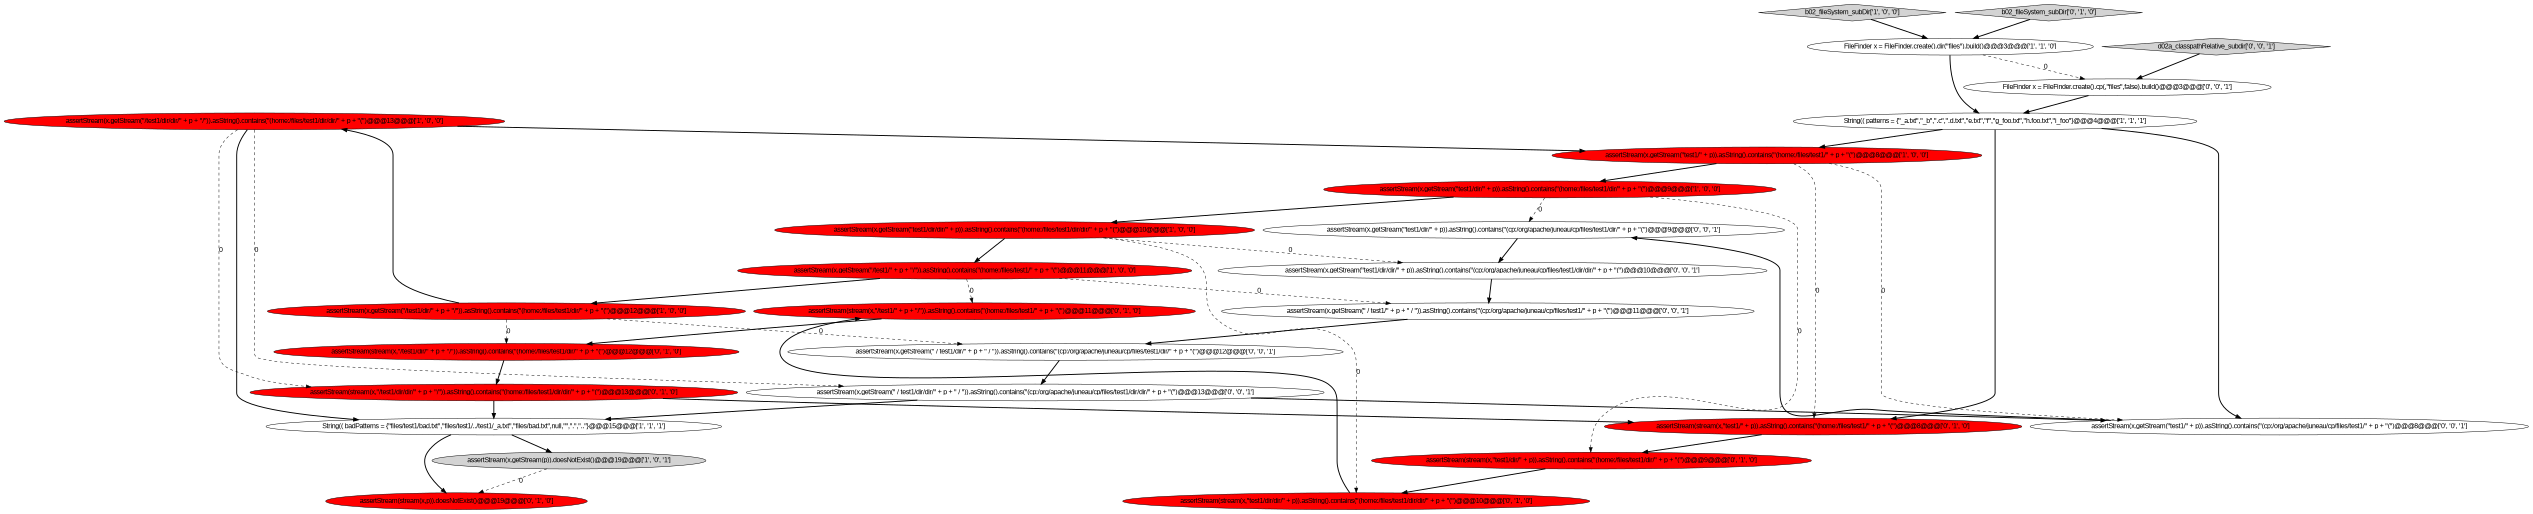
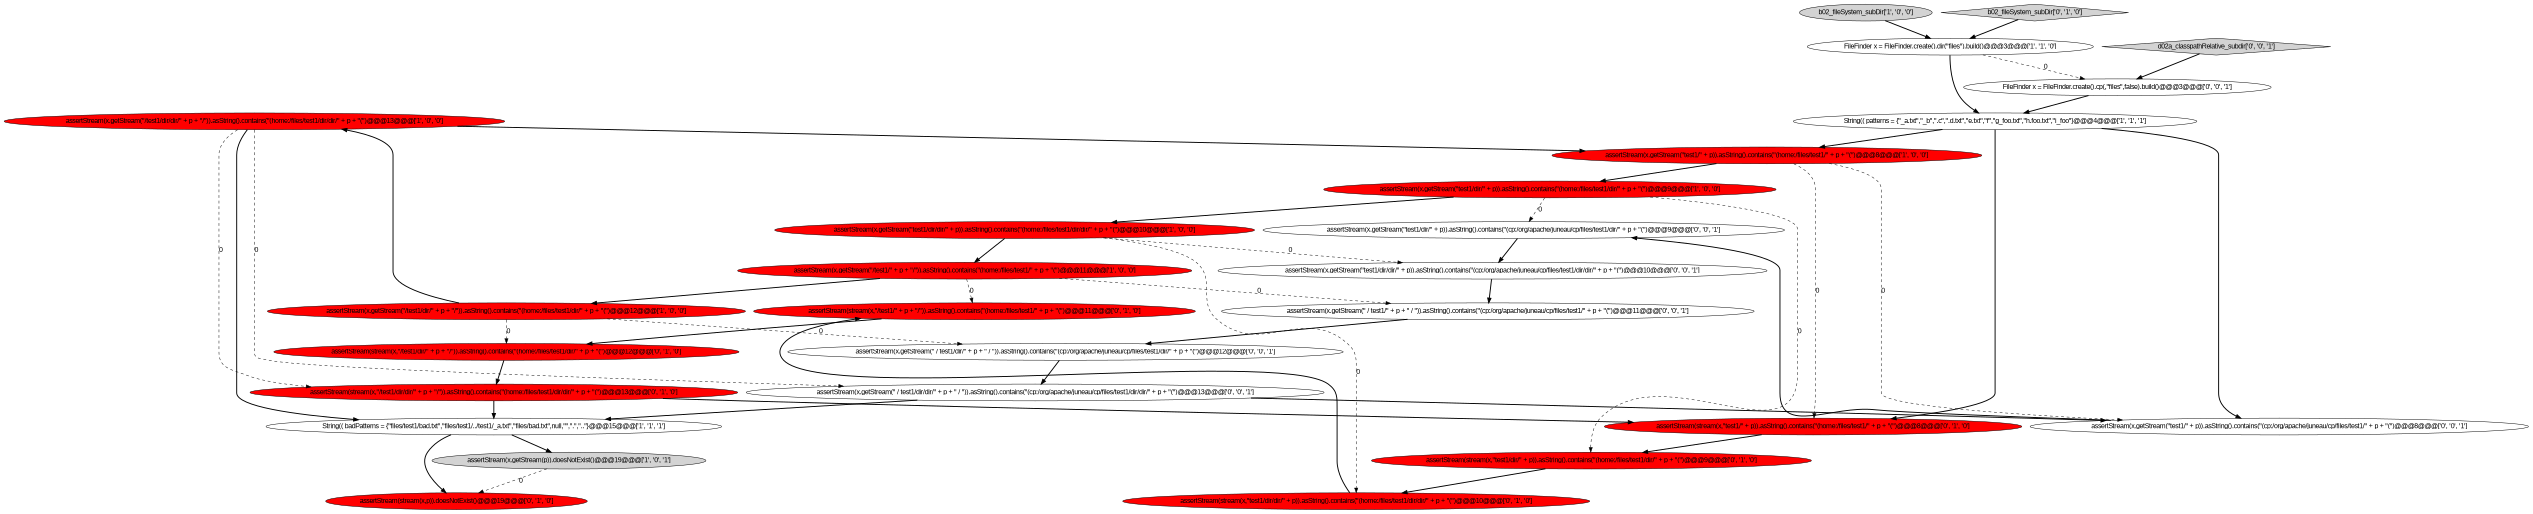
(1852, 13) -> (1866, 13)
